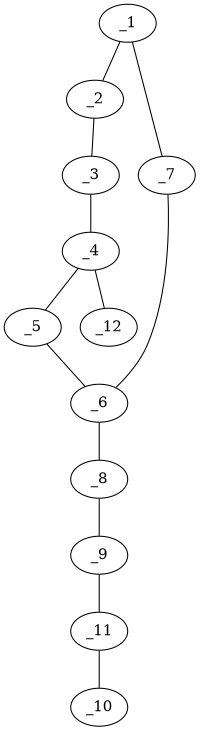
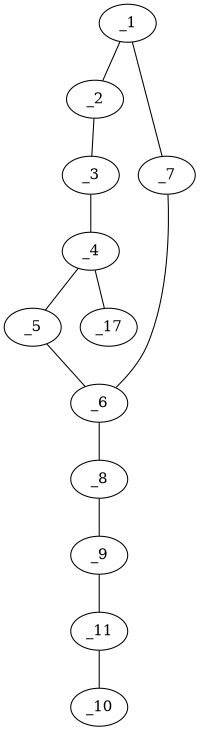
(109, 327) -> (109, 327)
